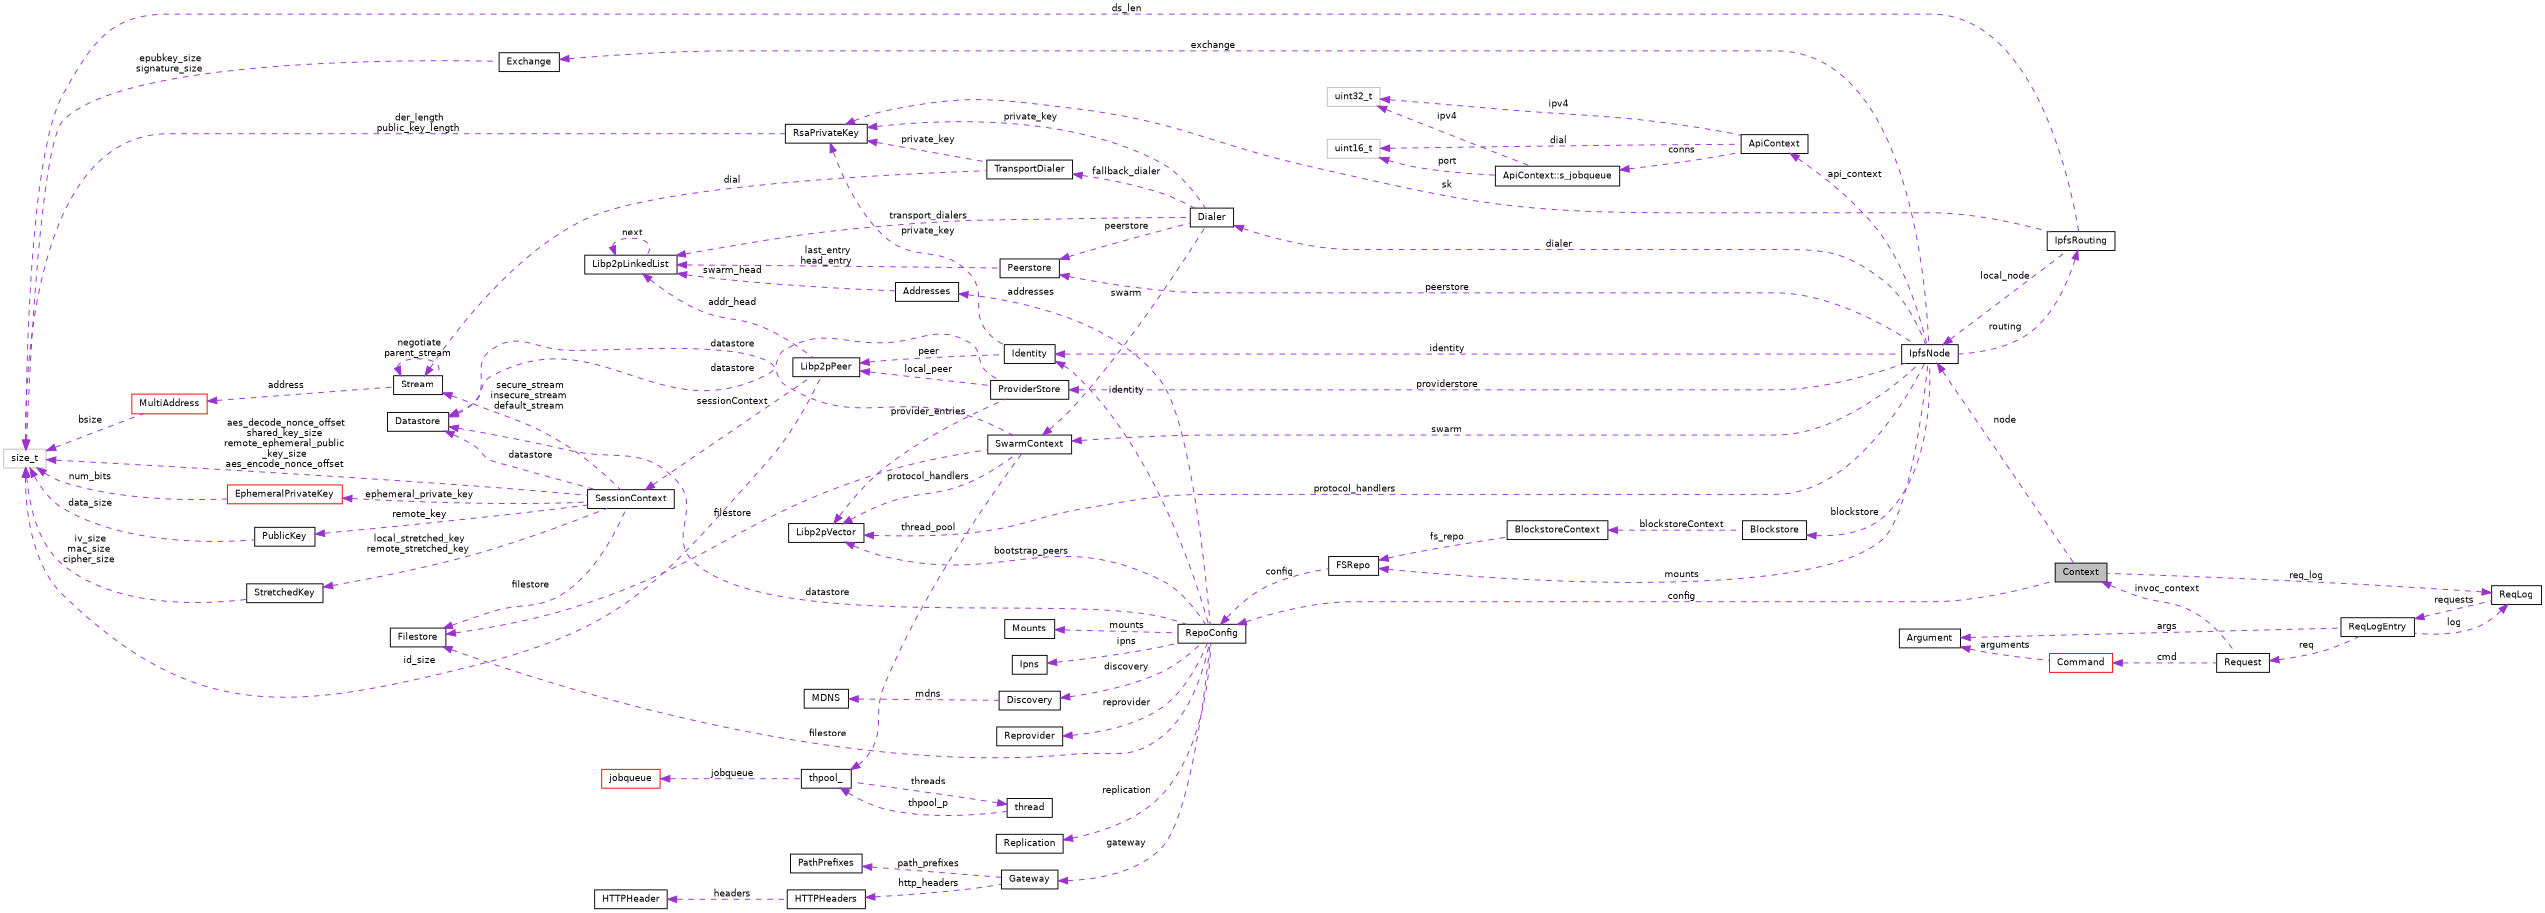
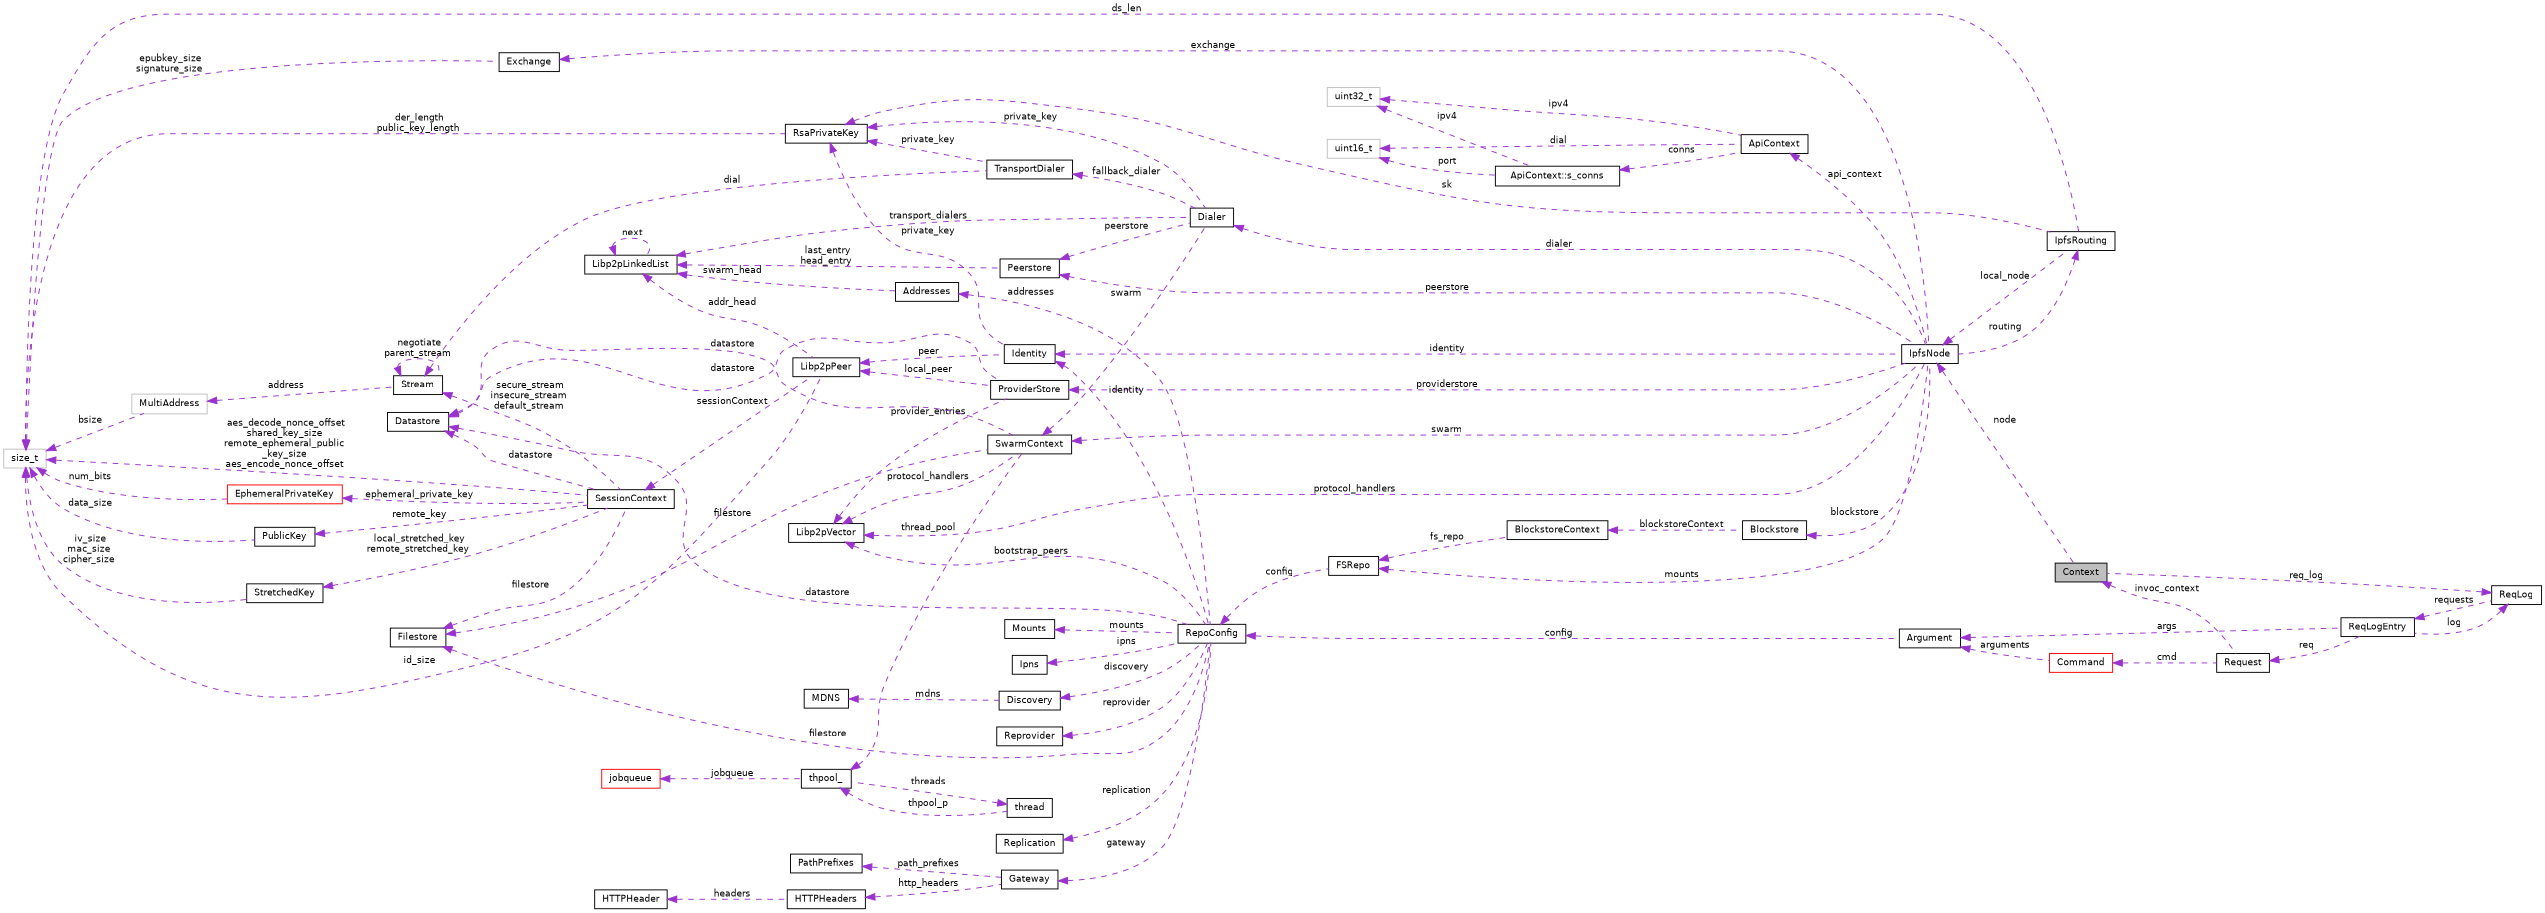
(1558, 176) -> (1558, 176)
(170, 404) -> (170, 404)
(1650, 602) -> (1577, 638)
